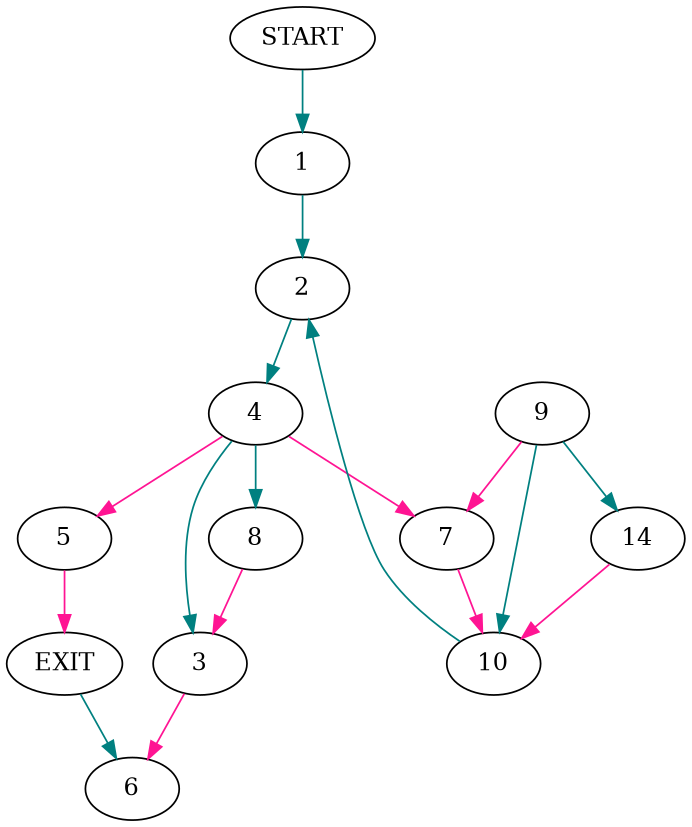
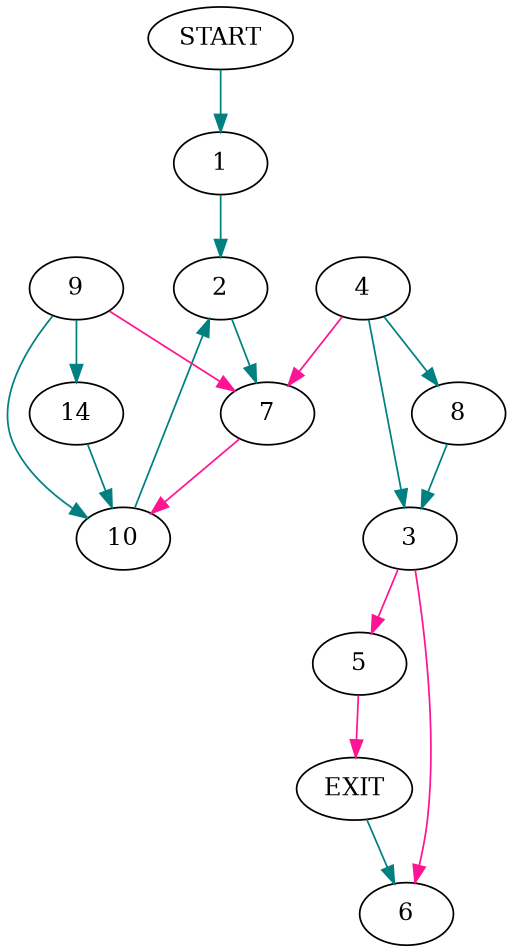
(282, 342) -> (241, 342)
(167, 471) -> (388, 593)
(231, 593) -> (438, 468)
(572, 596) -> (97, 468)
